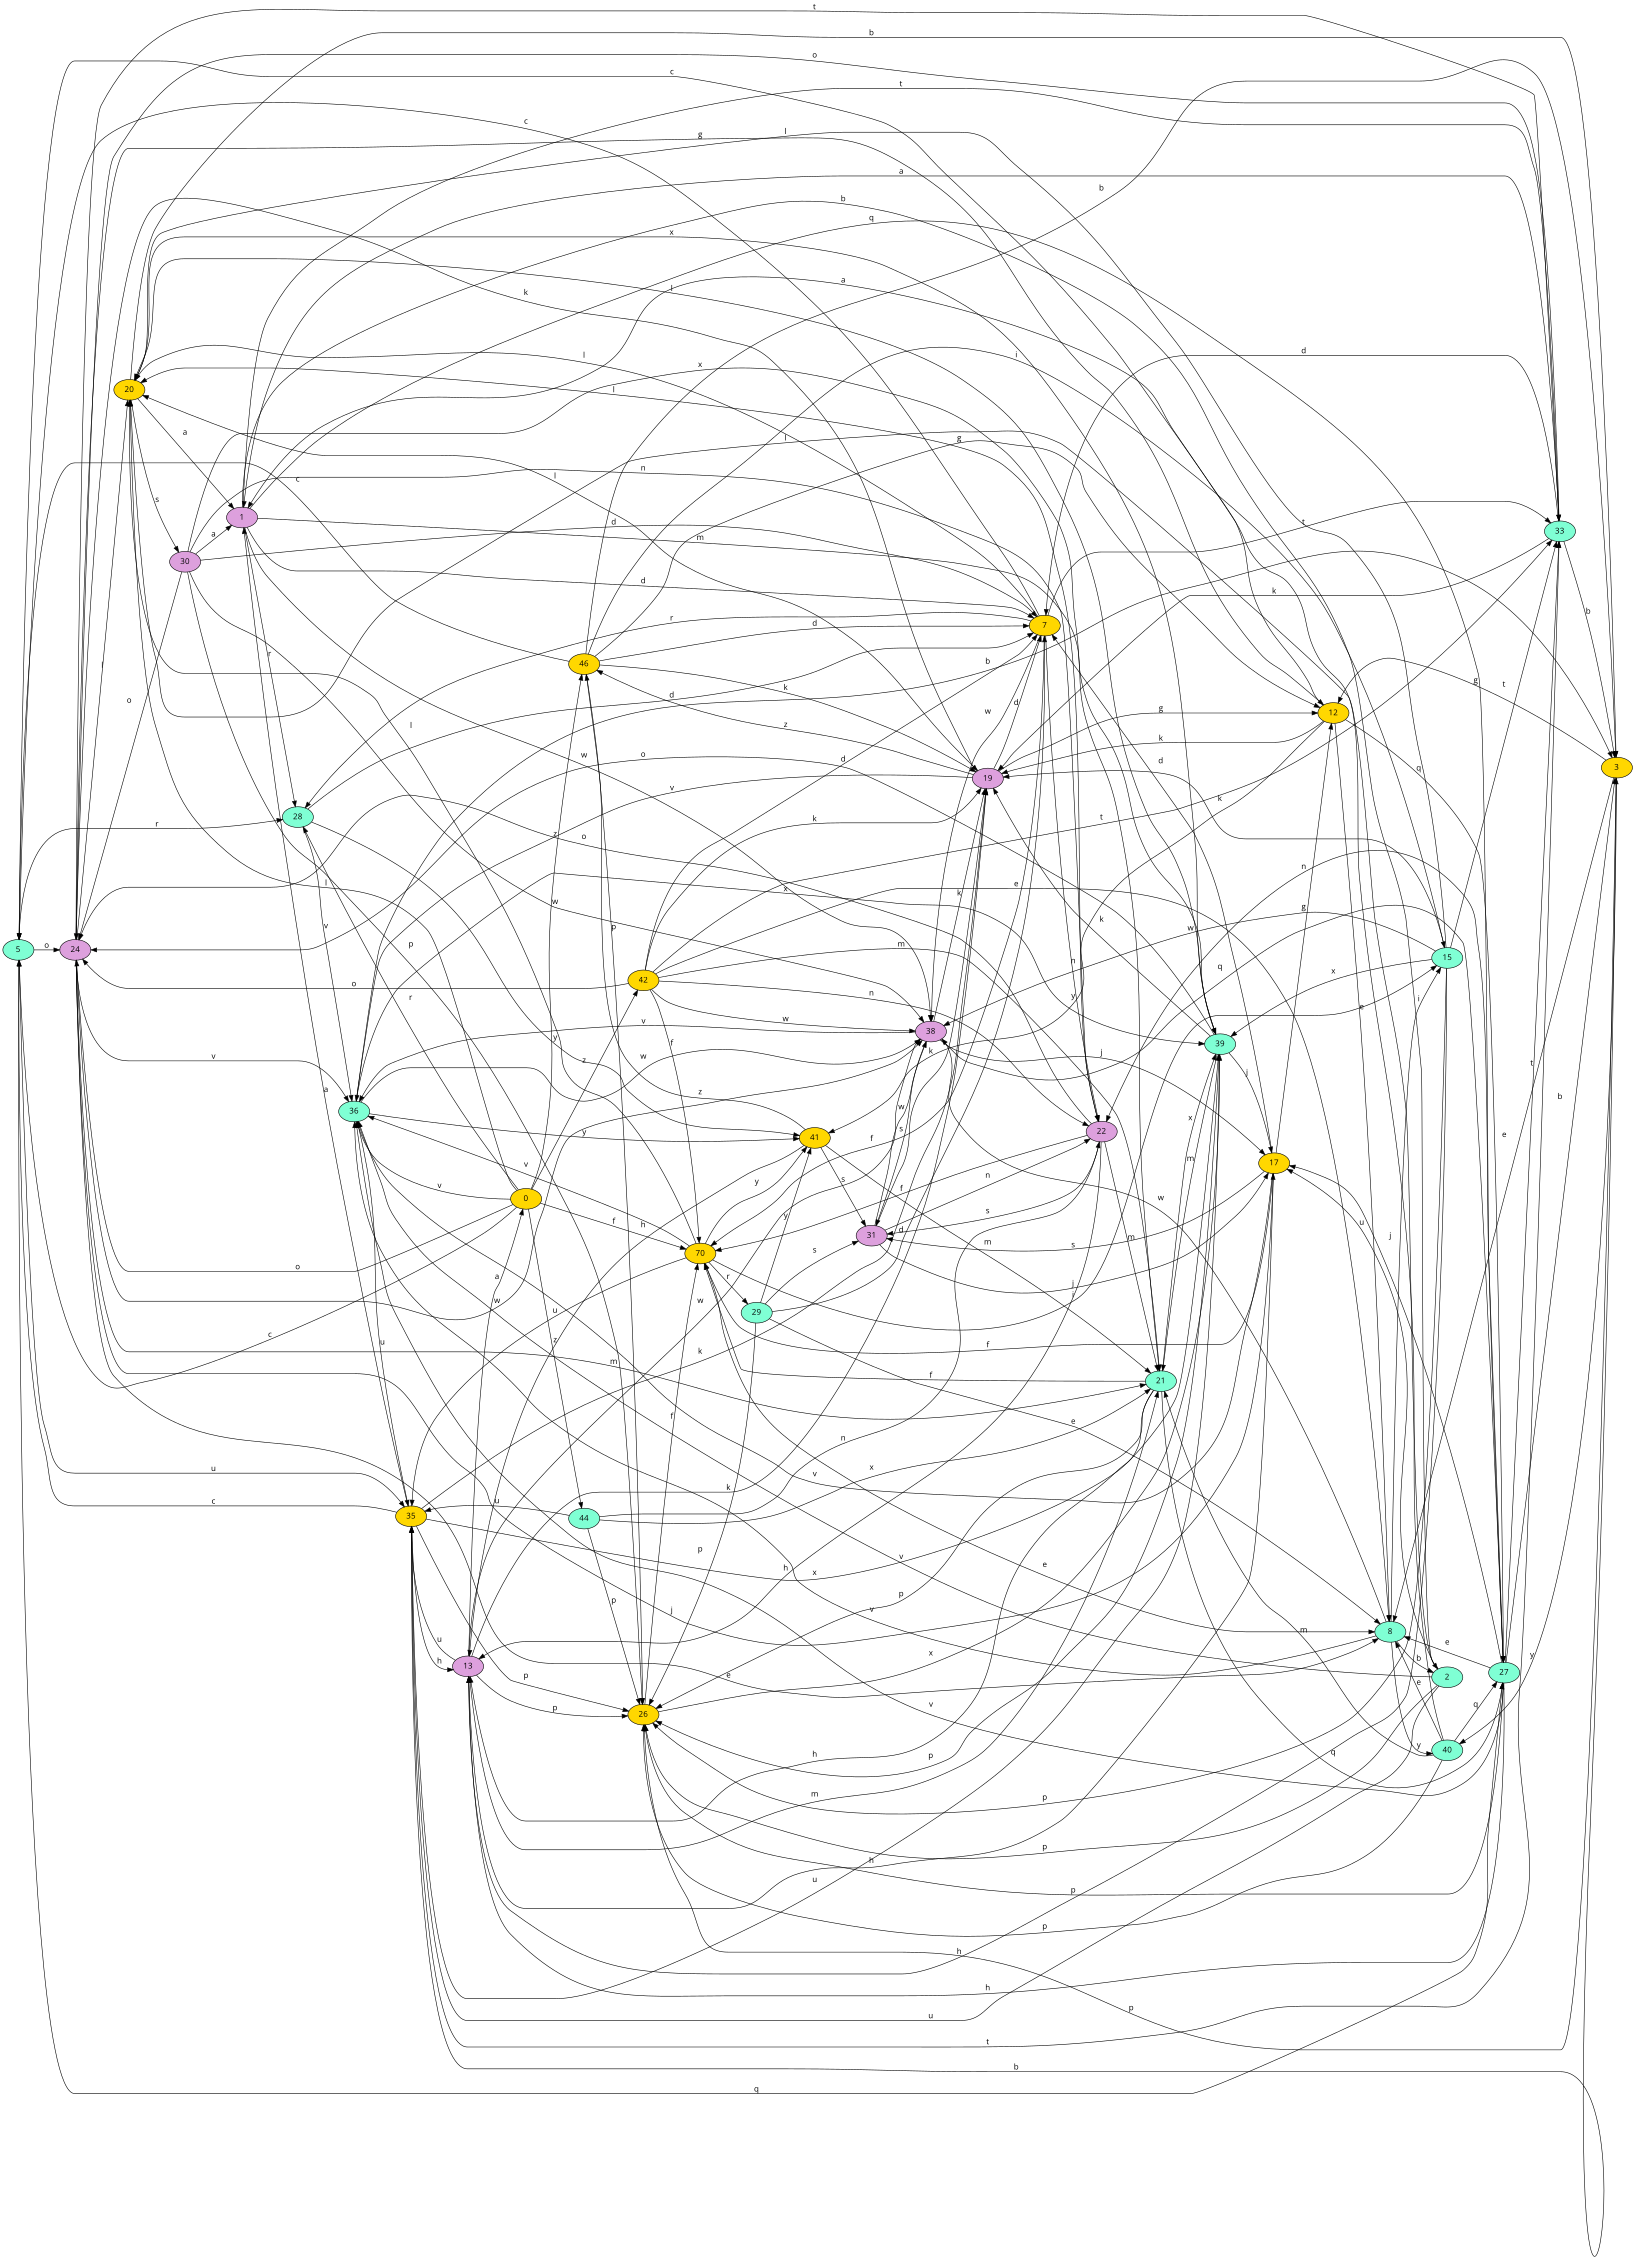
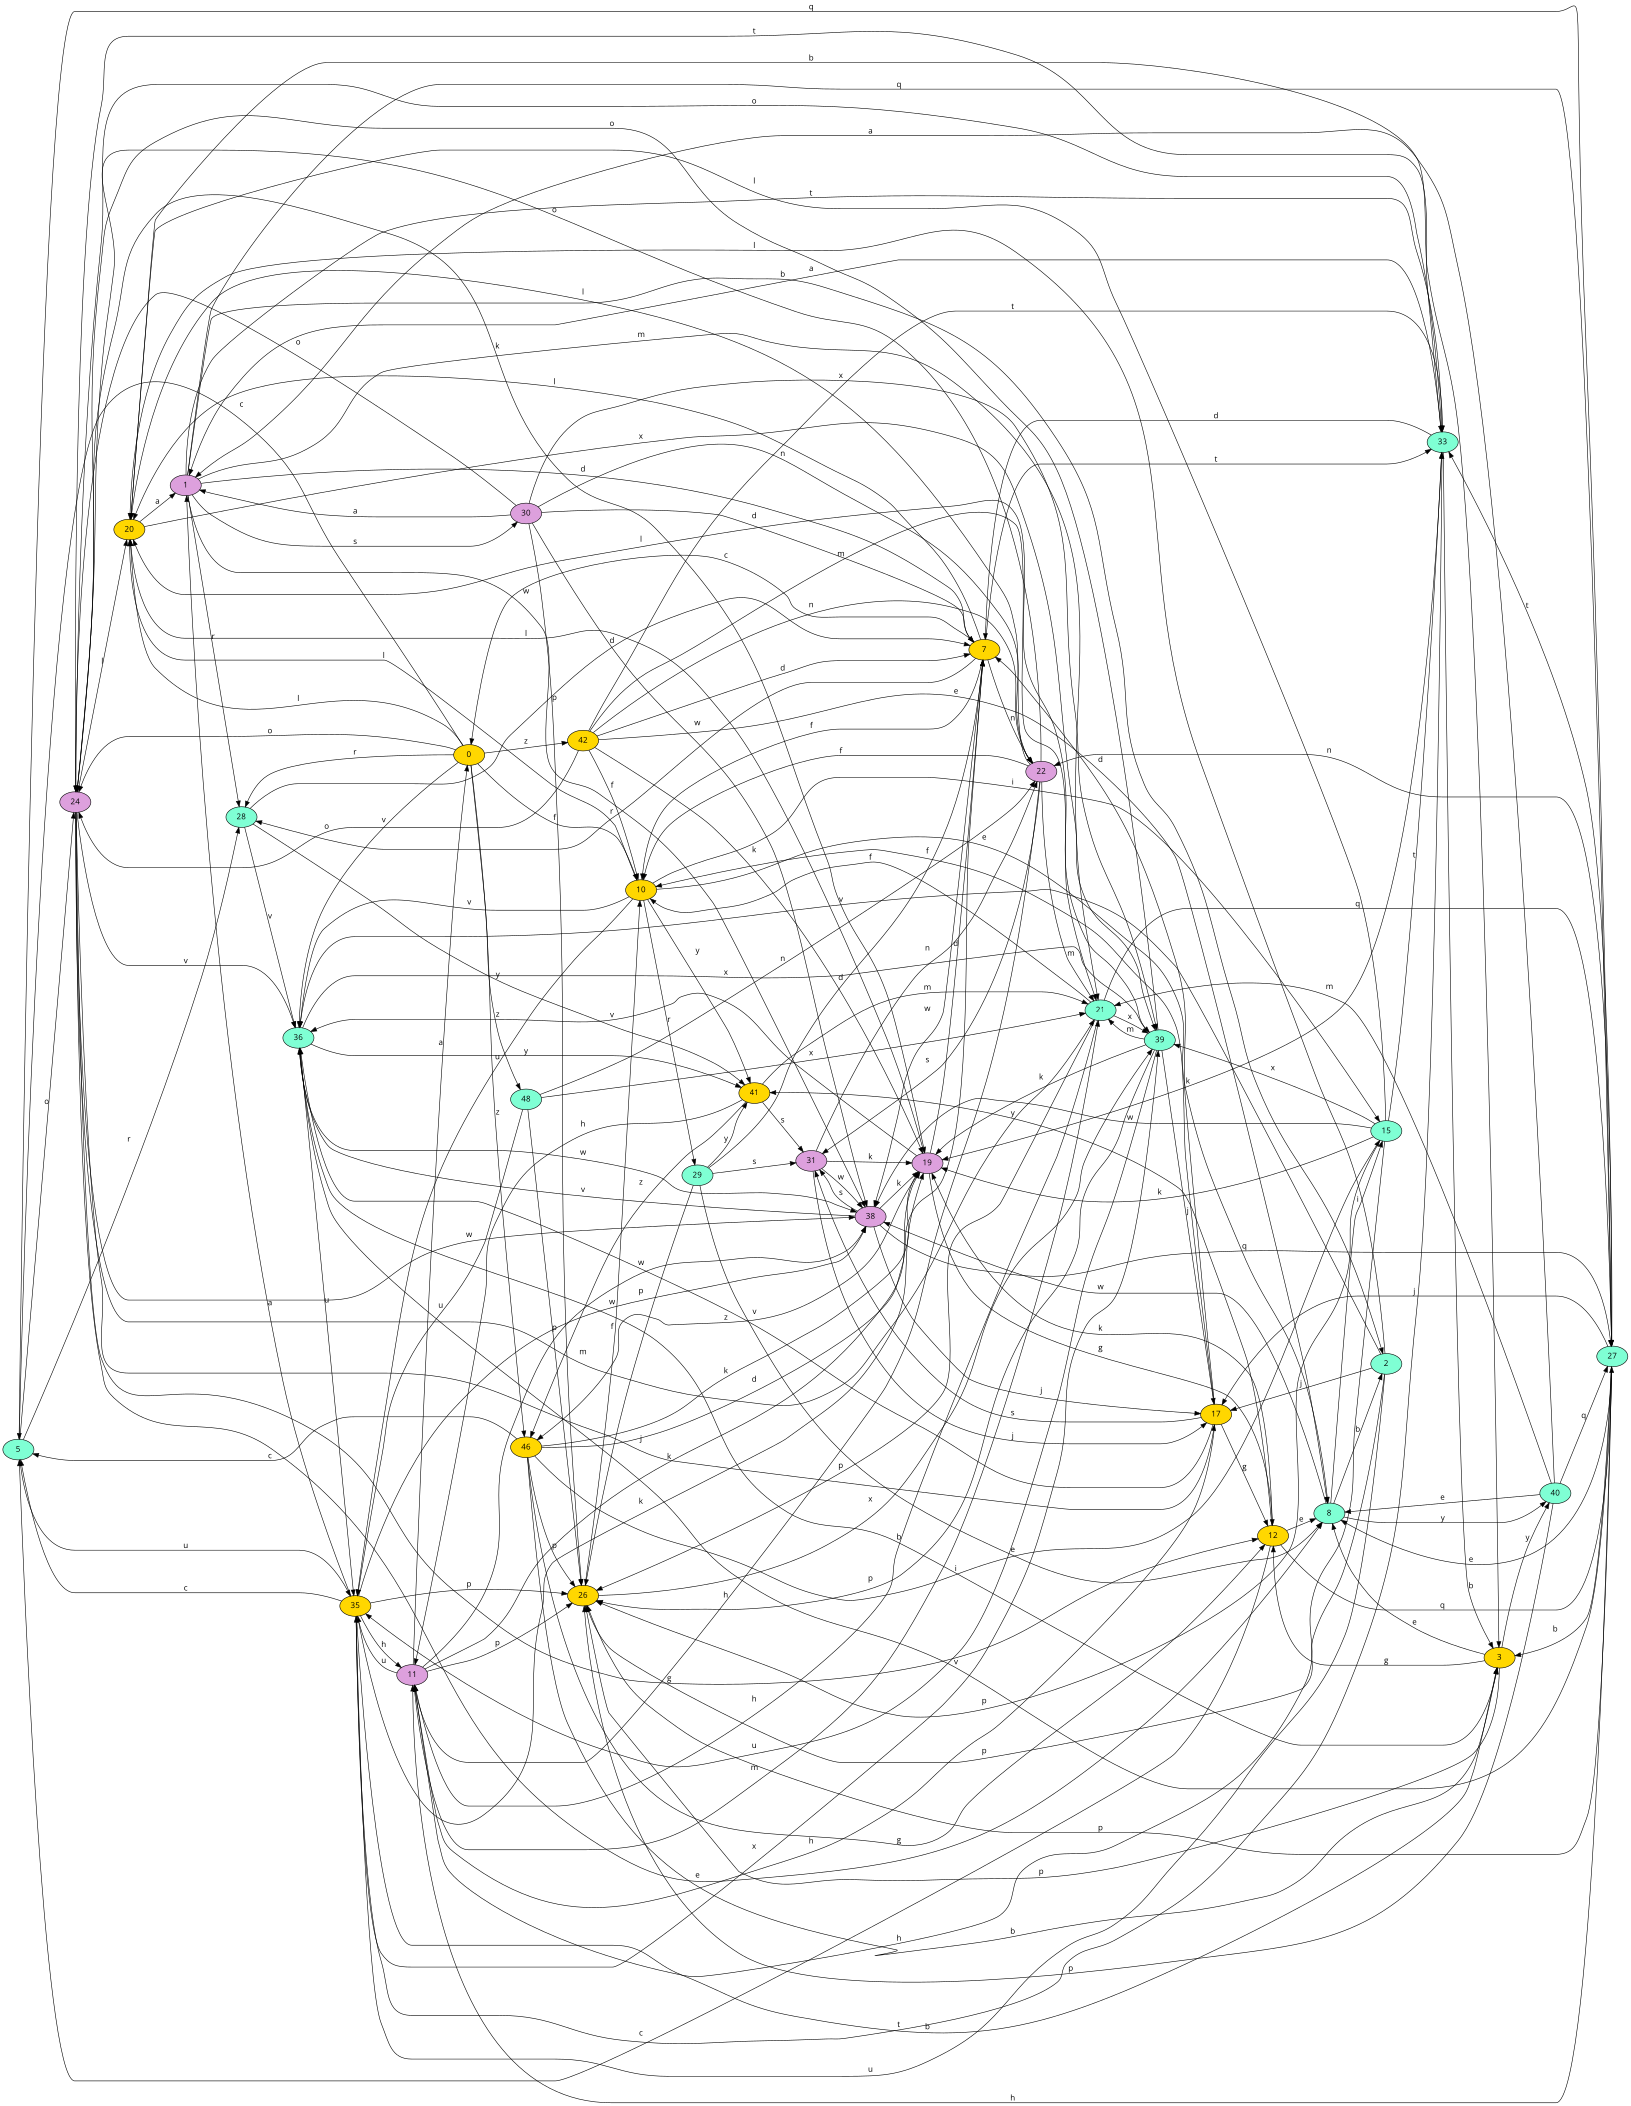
(275, 103) -> (694, 556)
(147, 476) -> (348, 546)
(777, 1022) -> (522, 1348)
(1362, 1223) -> (1301, 1384)
(700, 1254) -> (641, 890)
(584, 1519) -> (526, 1099)
(779, 1552) -> none
(468, 1666) -> (412, 1675)
